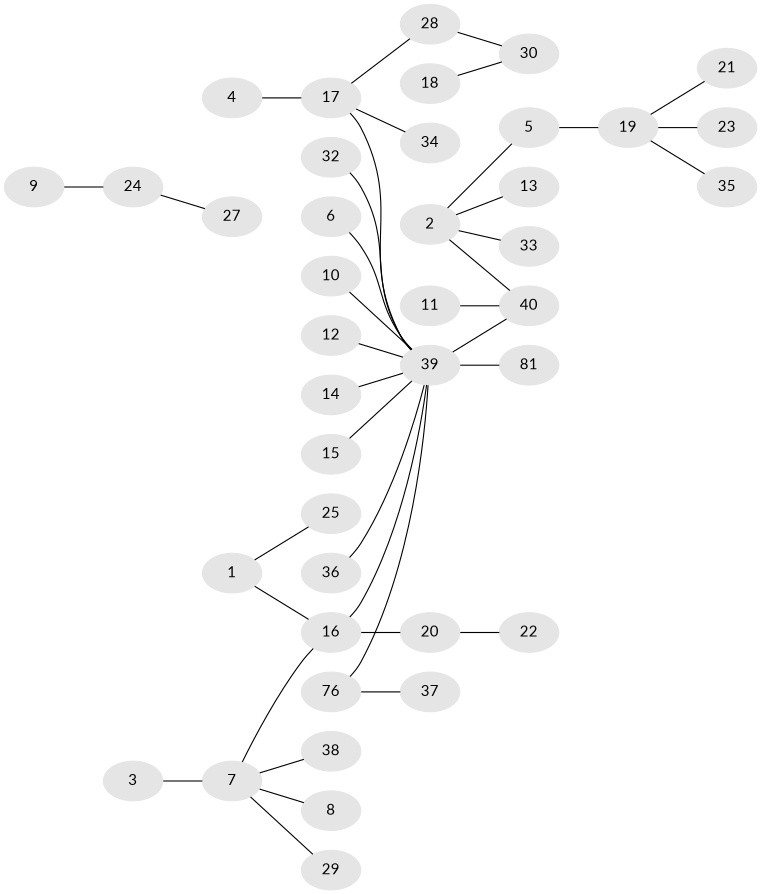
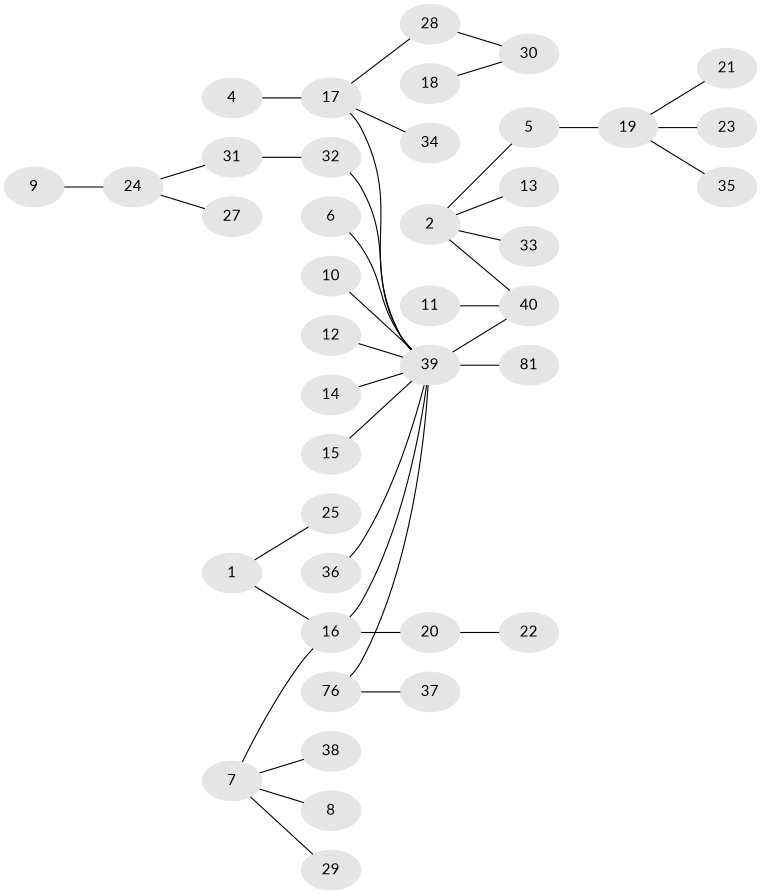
none -> (232, 157)
(133, 781) -> none
